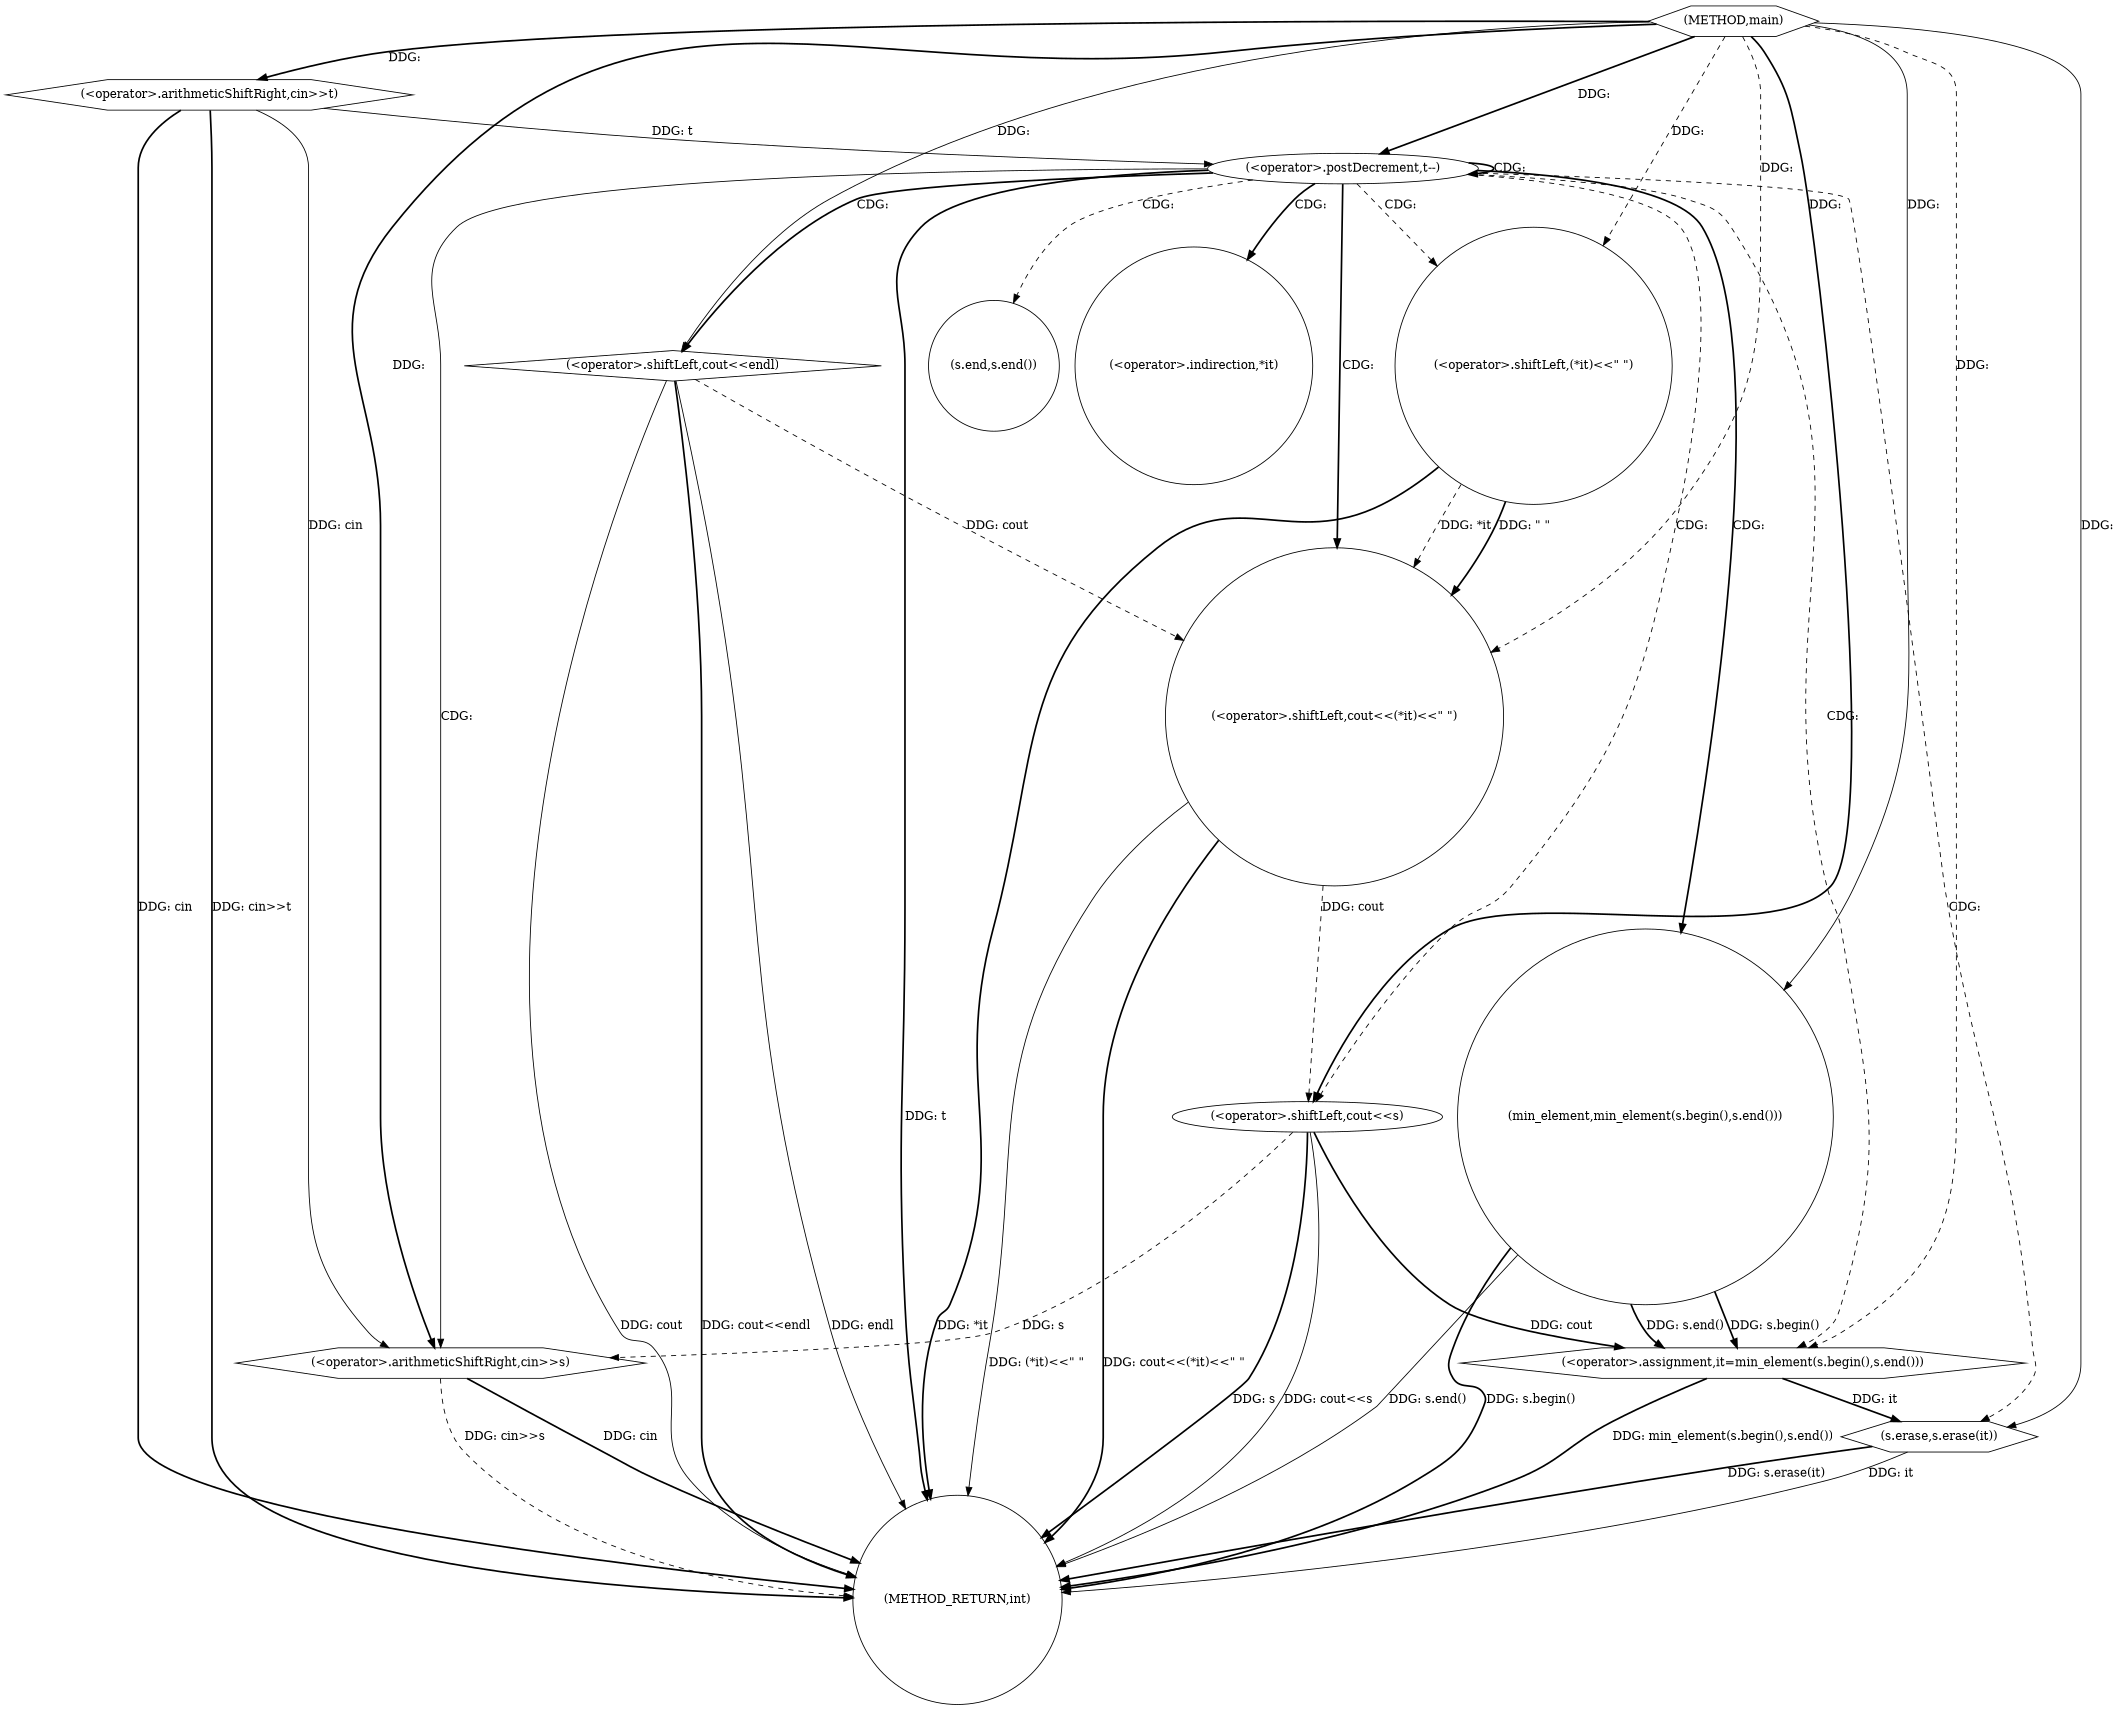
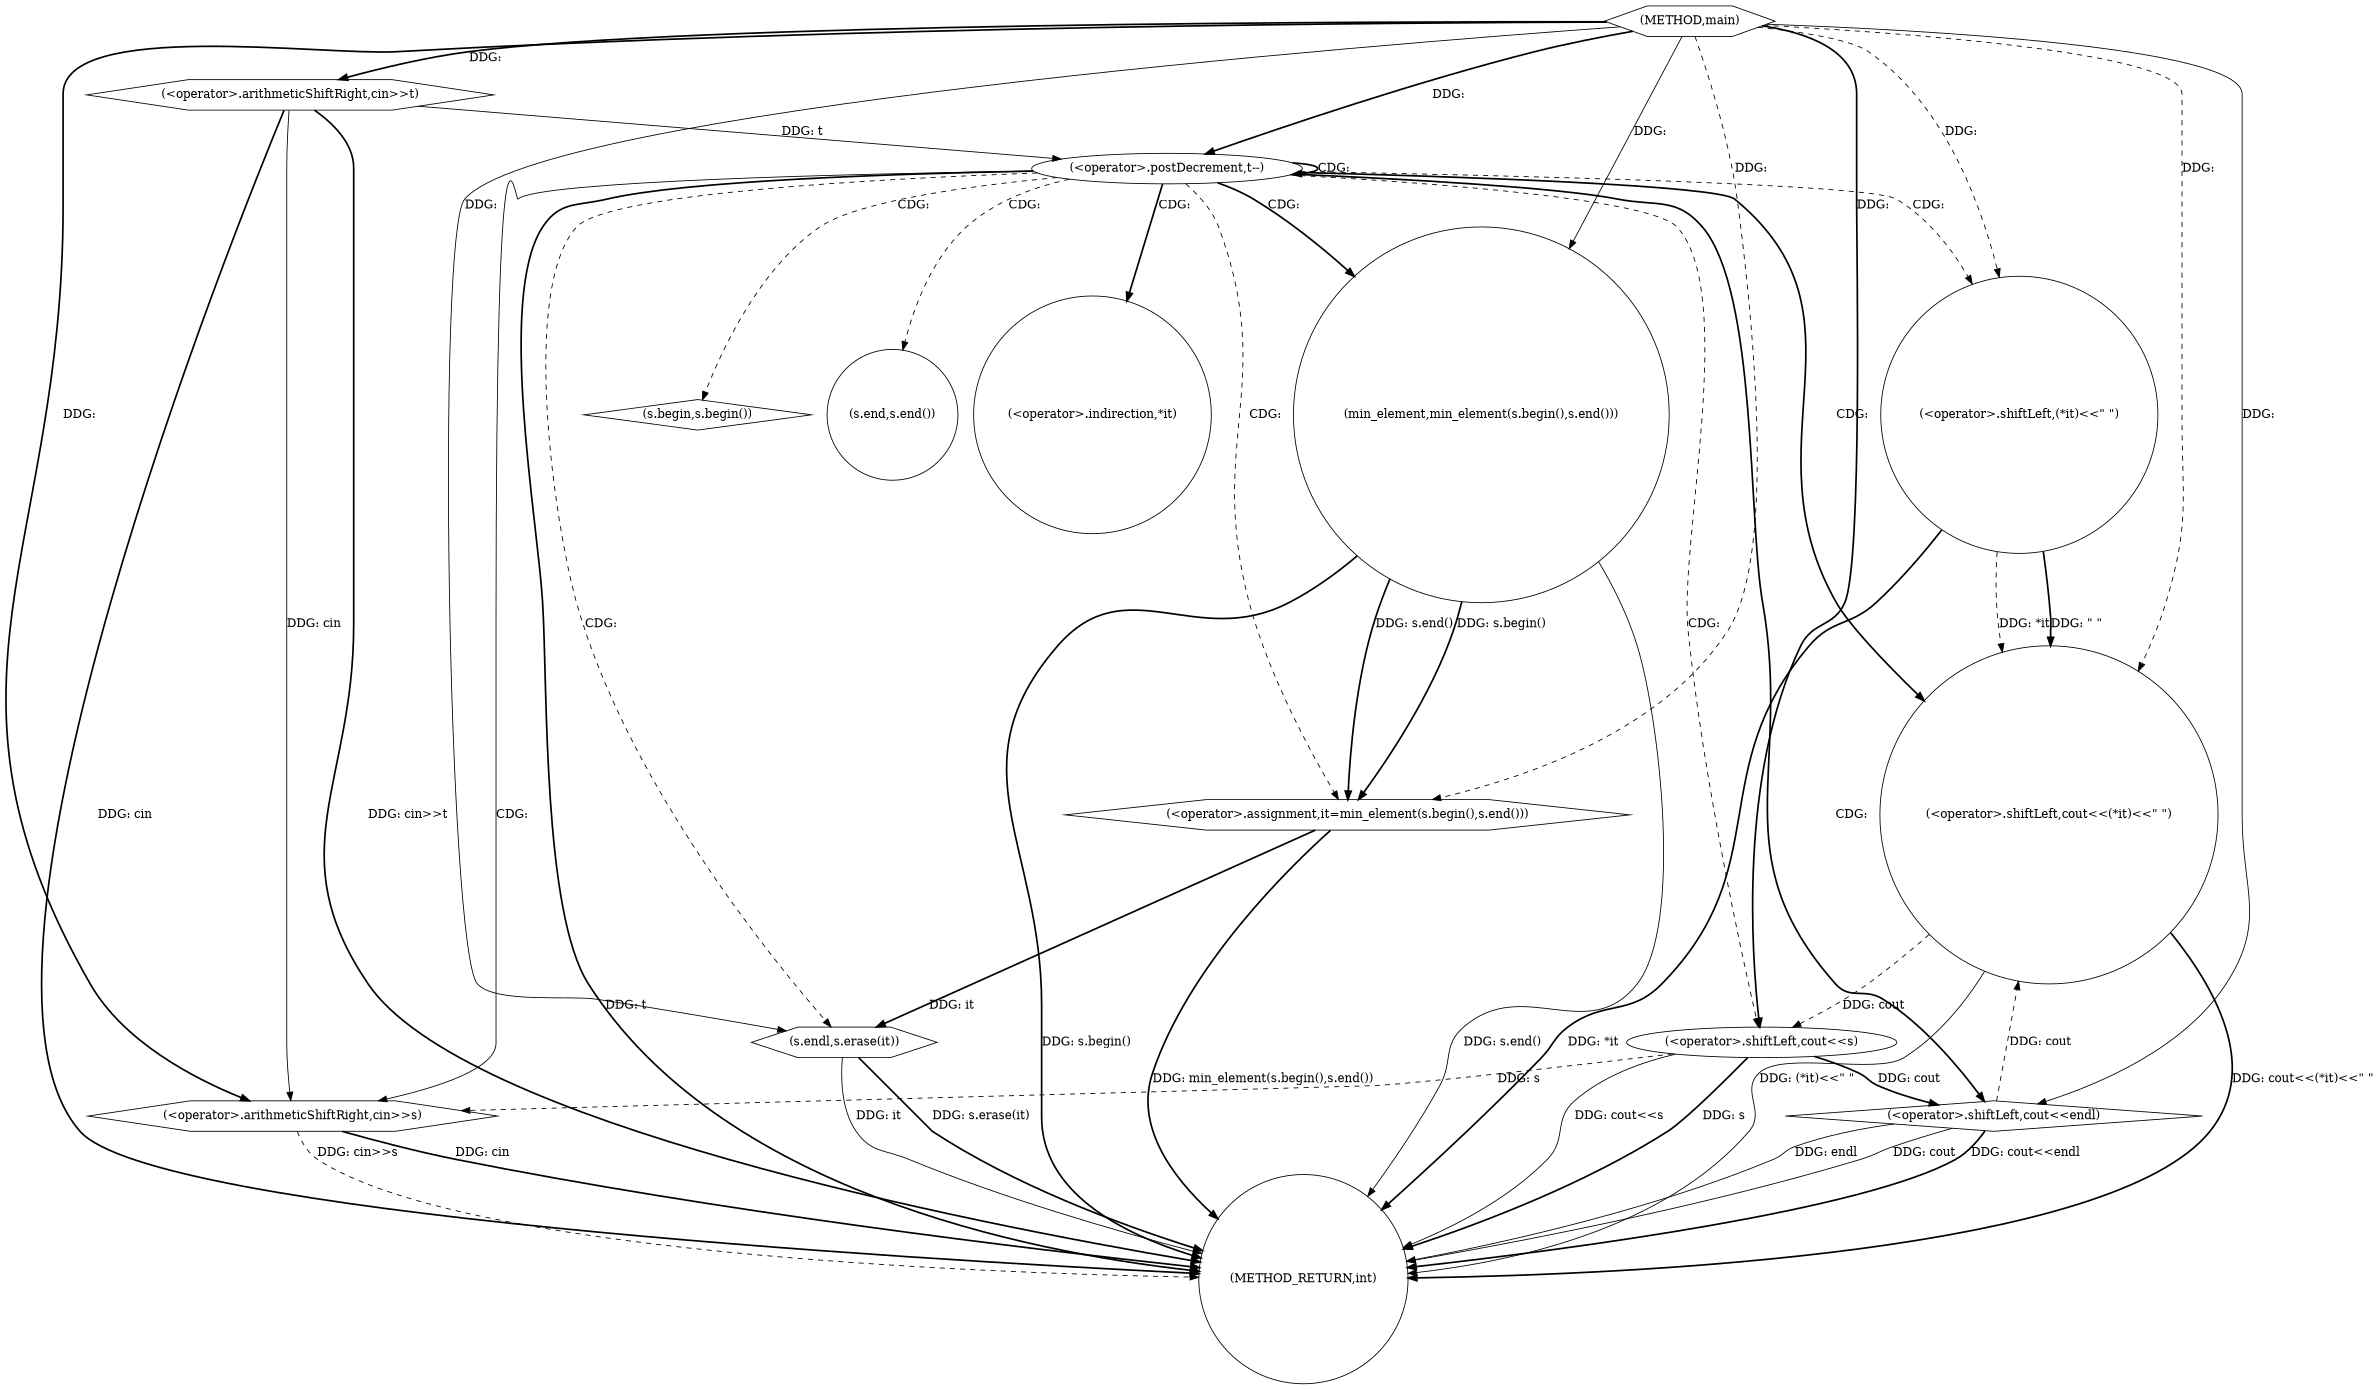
none -> (698, 415)
(1429, 1289) -> (1871, 1082)
(1939, 1437) -> (844, 1042)
